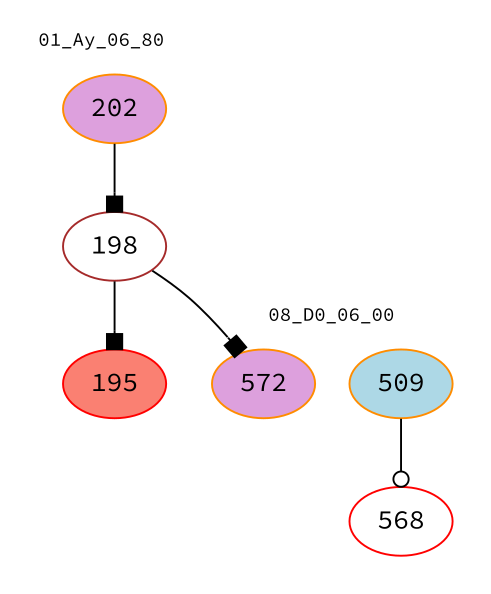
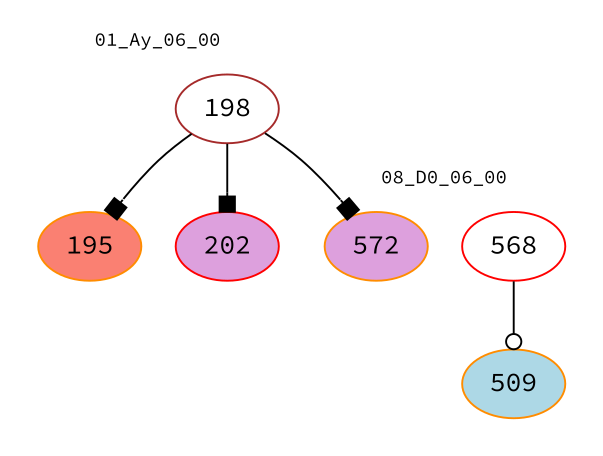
(102, 41) -> (159, 41)
(115, 109) -> (227, 246)
(115, 168) -> (227, 168)
(115, 384) -> (90, 246)
(401, 445) -> (514, 308)
